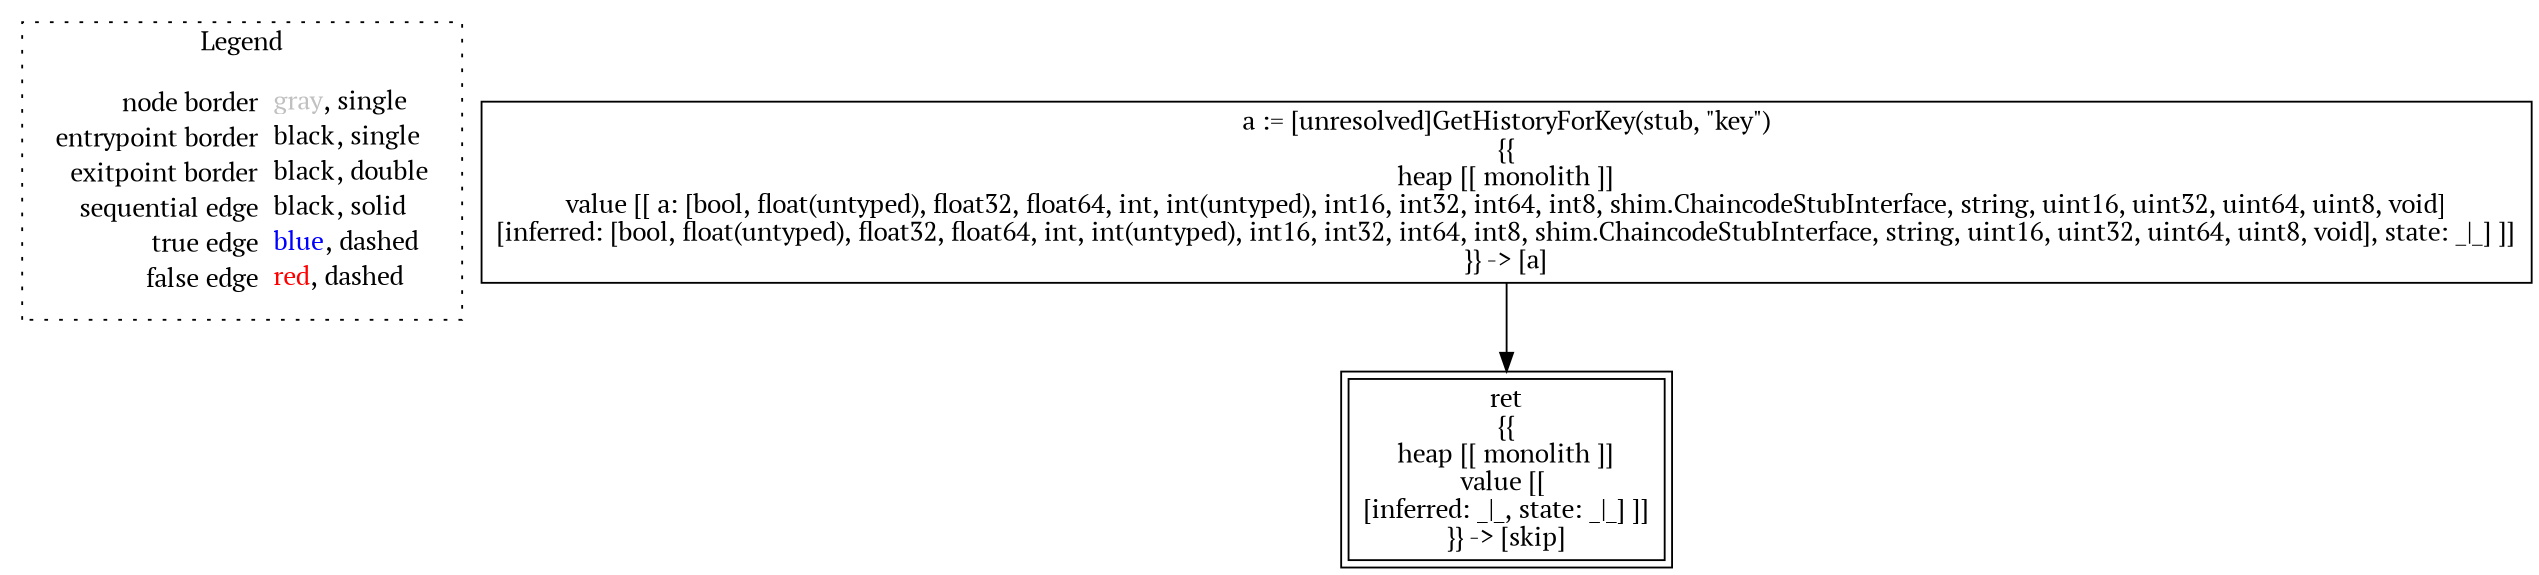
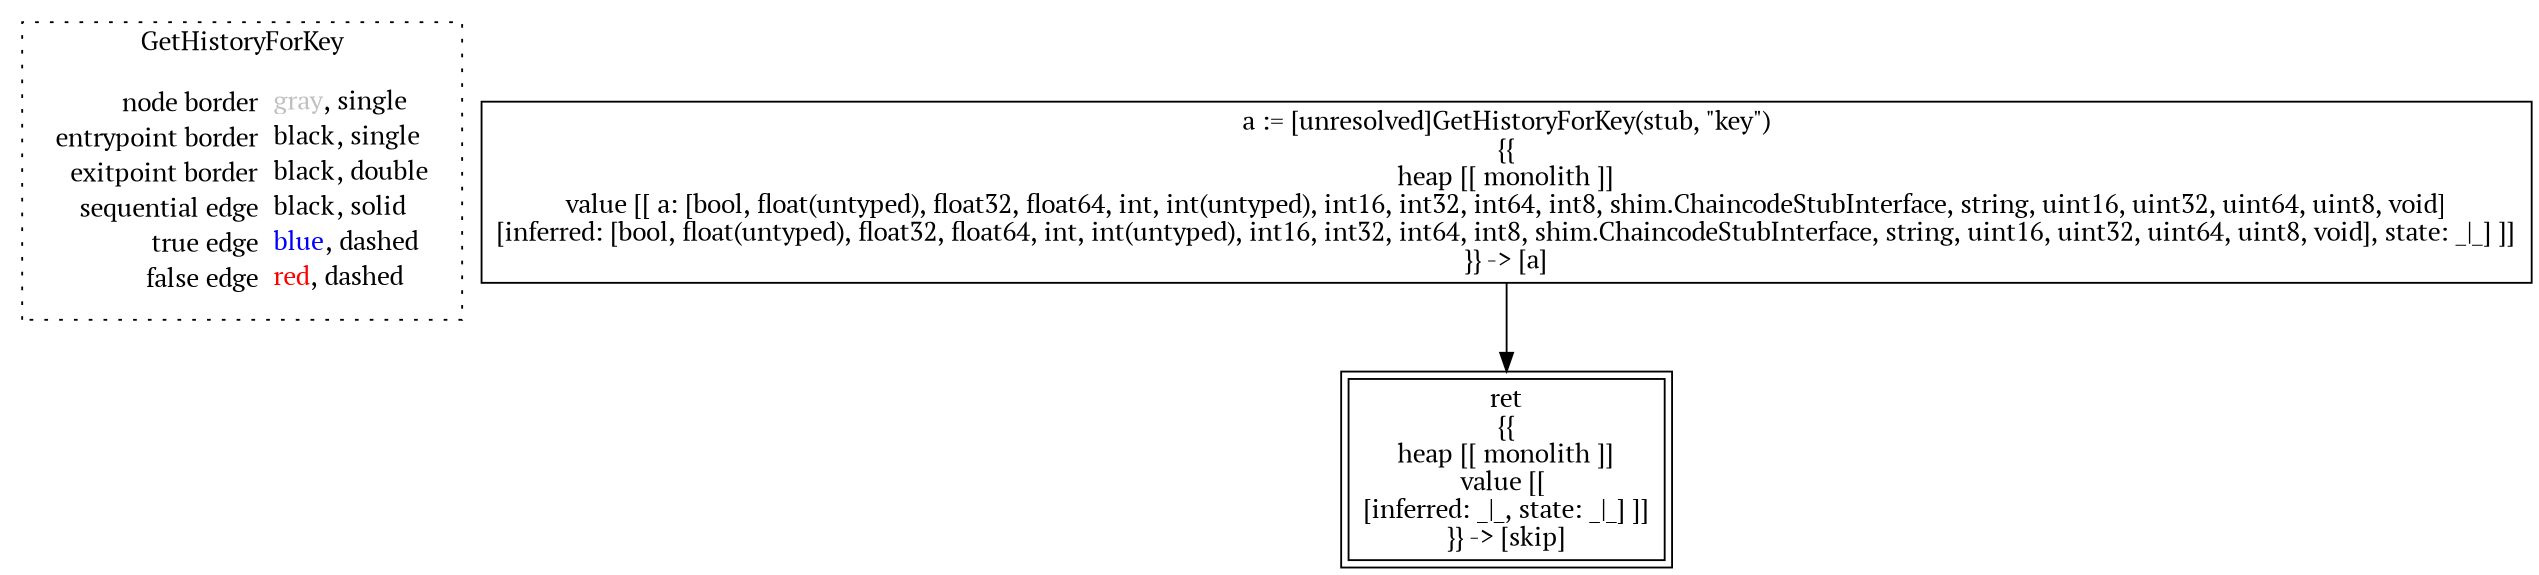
(242, 43) -> (242, 43)
